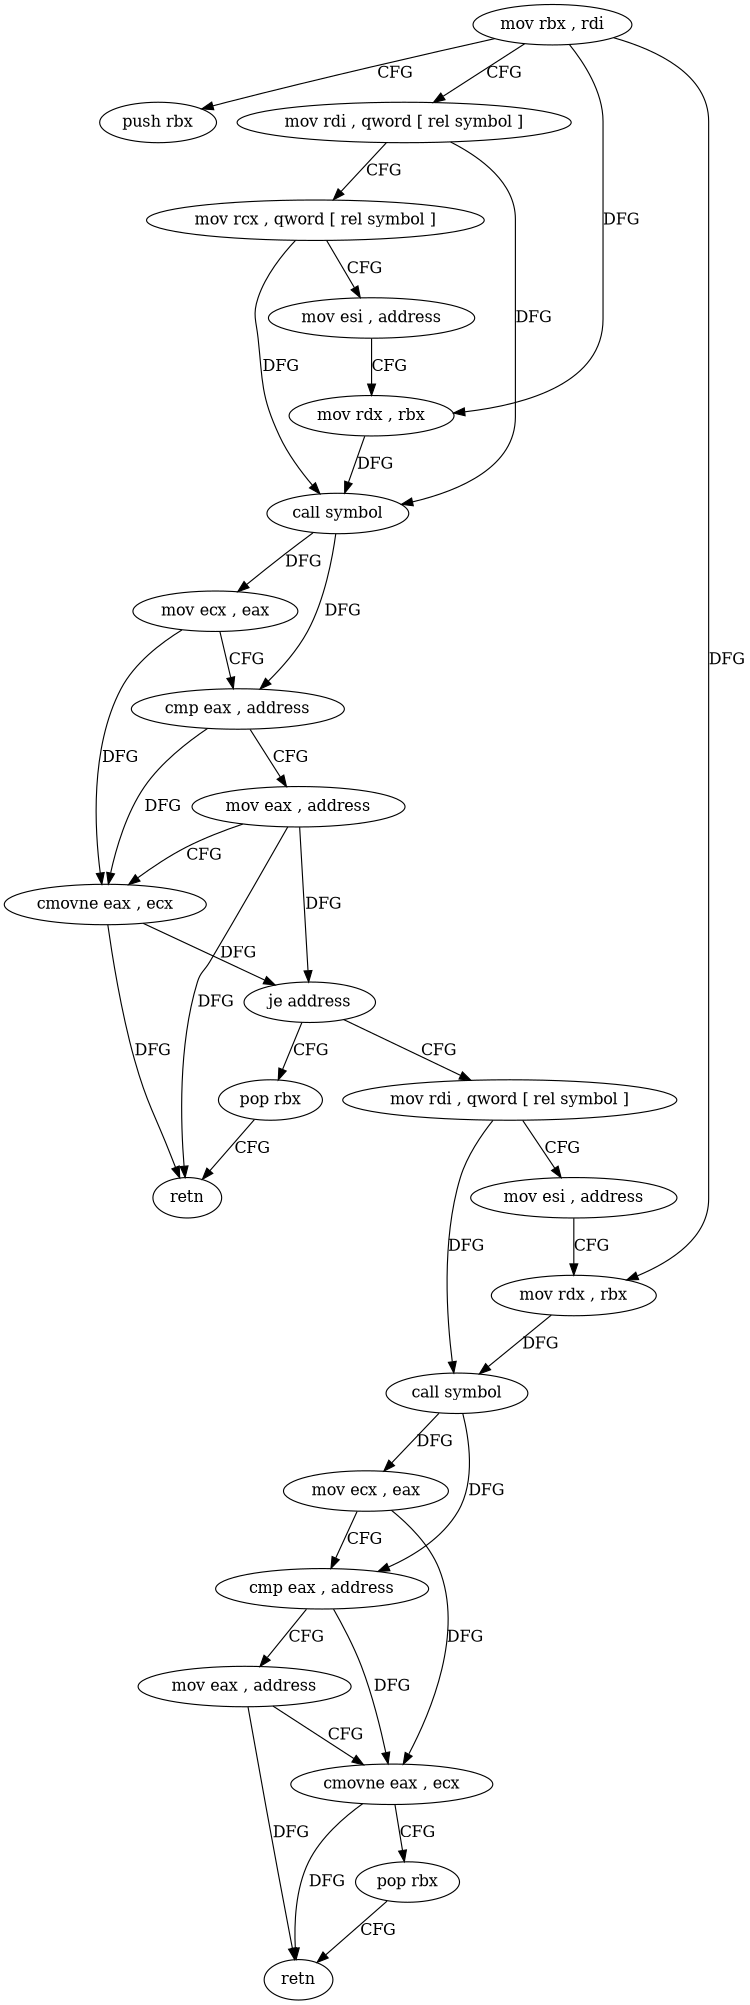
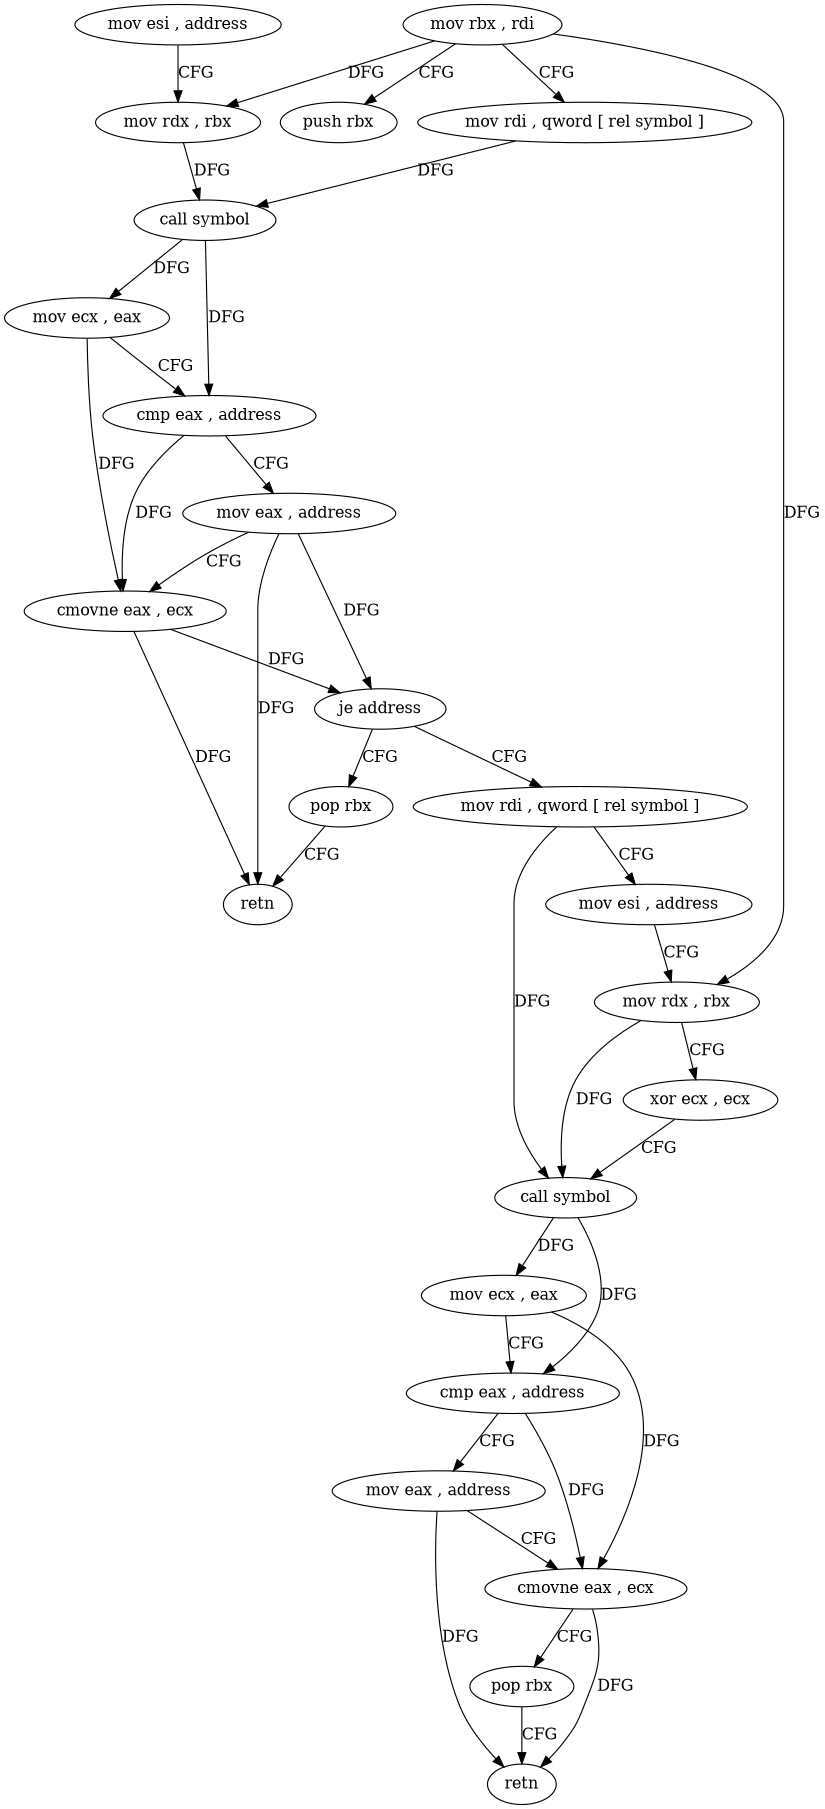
(315, 220) -> none
none -> (701, 1100)
